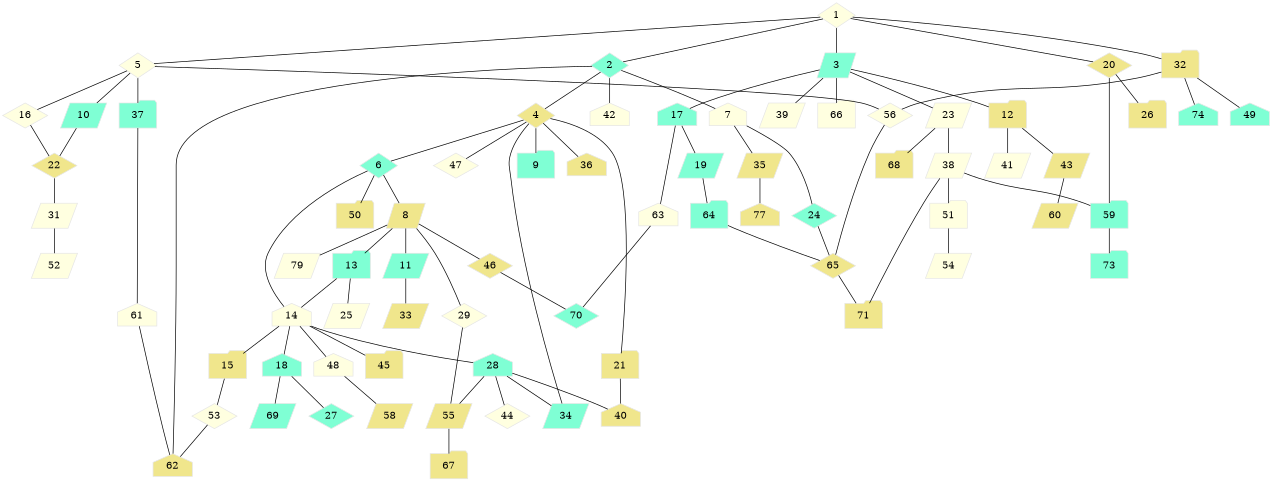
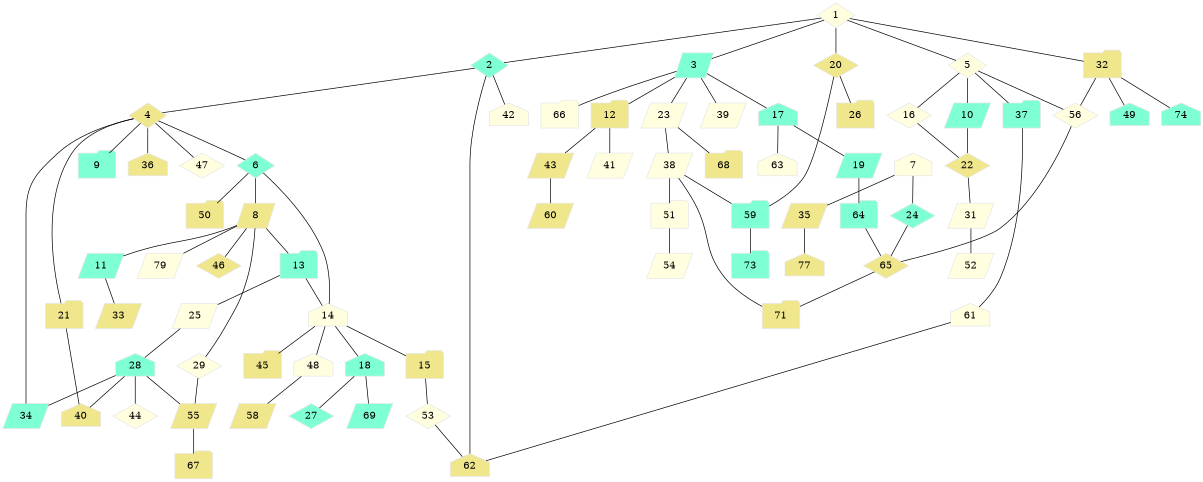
(678, 93) -> none
(576, 316) -> none
(391, 348) -> (163, 343)
